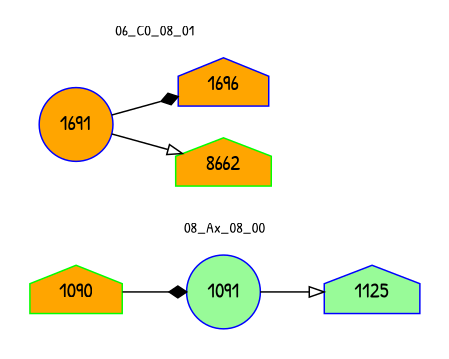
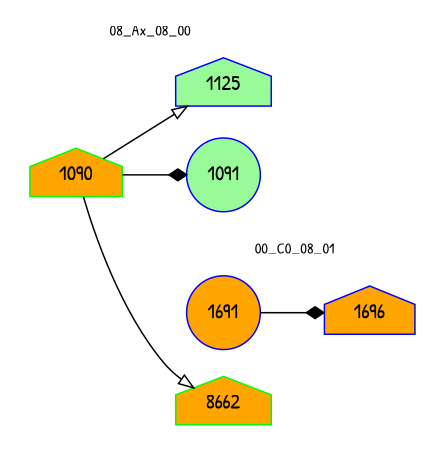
(155, 32) -> (295, 250)
(140, 142) -> (121, 295)
(285, 292) -> (139, 136)
